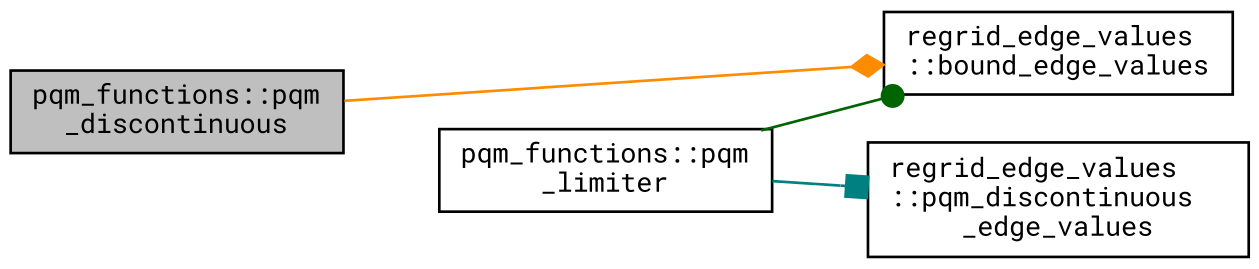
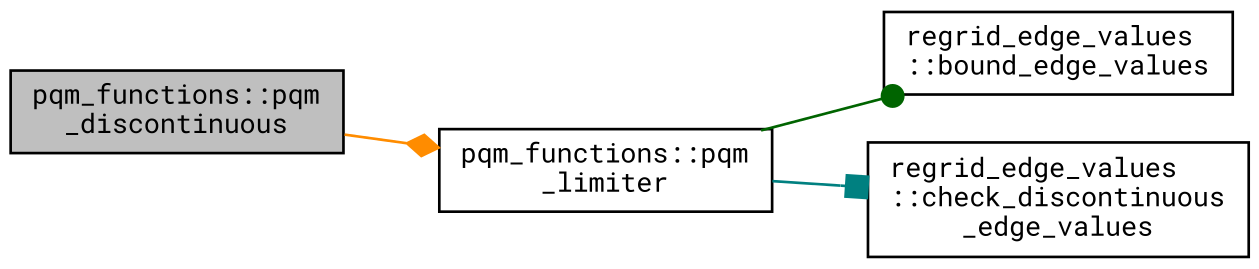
(598, 84) -> (376, 139)
(1058, 200) -> (1058, 200)
